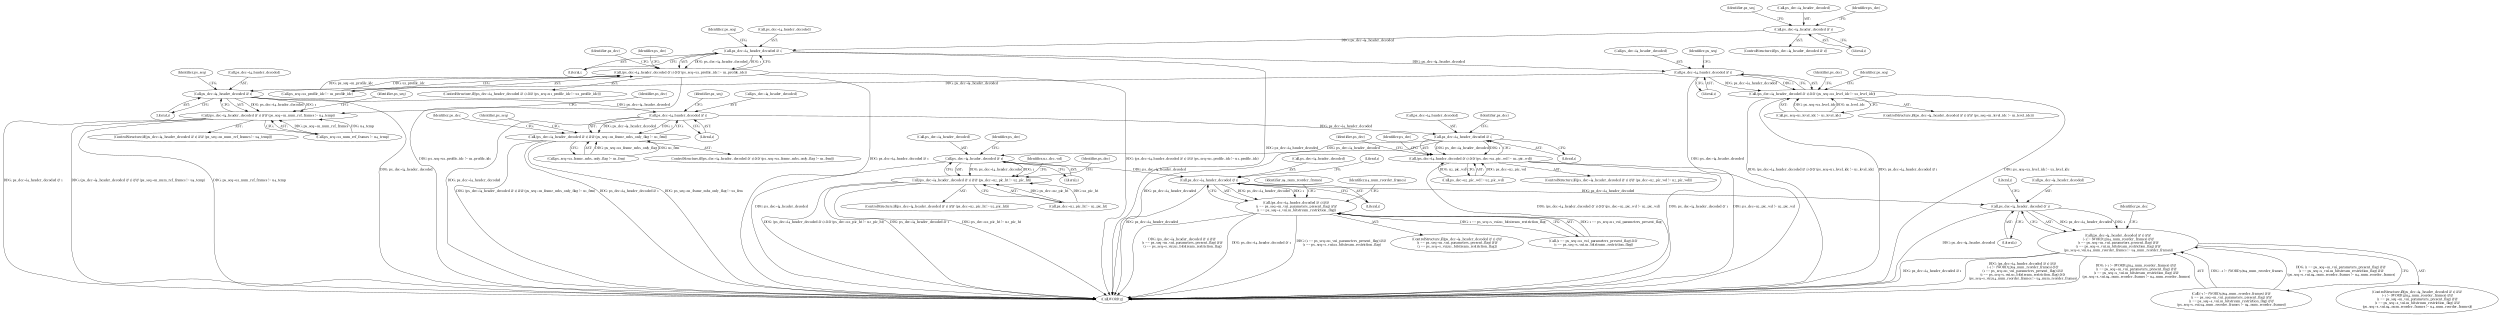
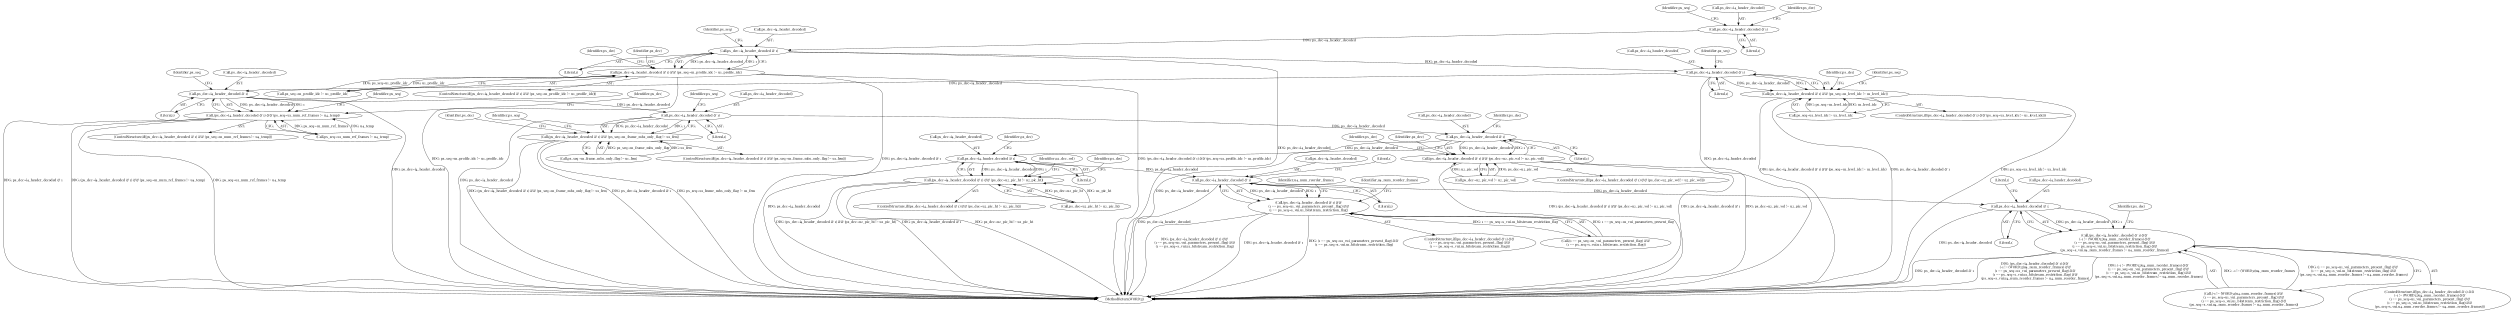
(1785, 51) -> none
(1112, 299) -> (1125, 299)
